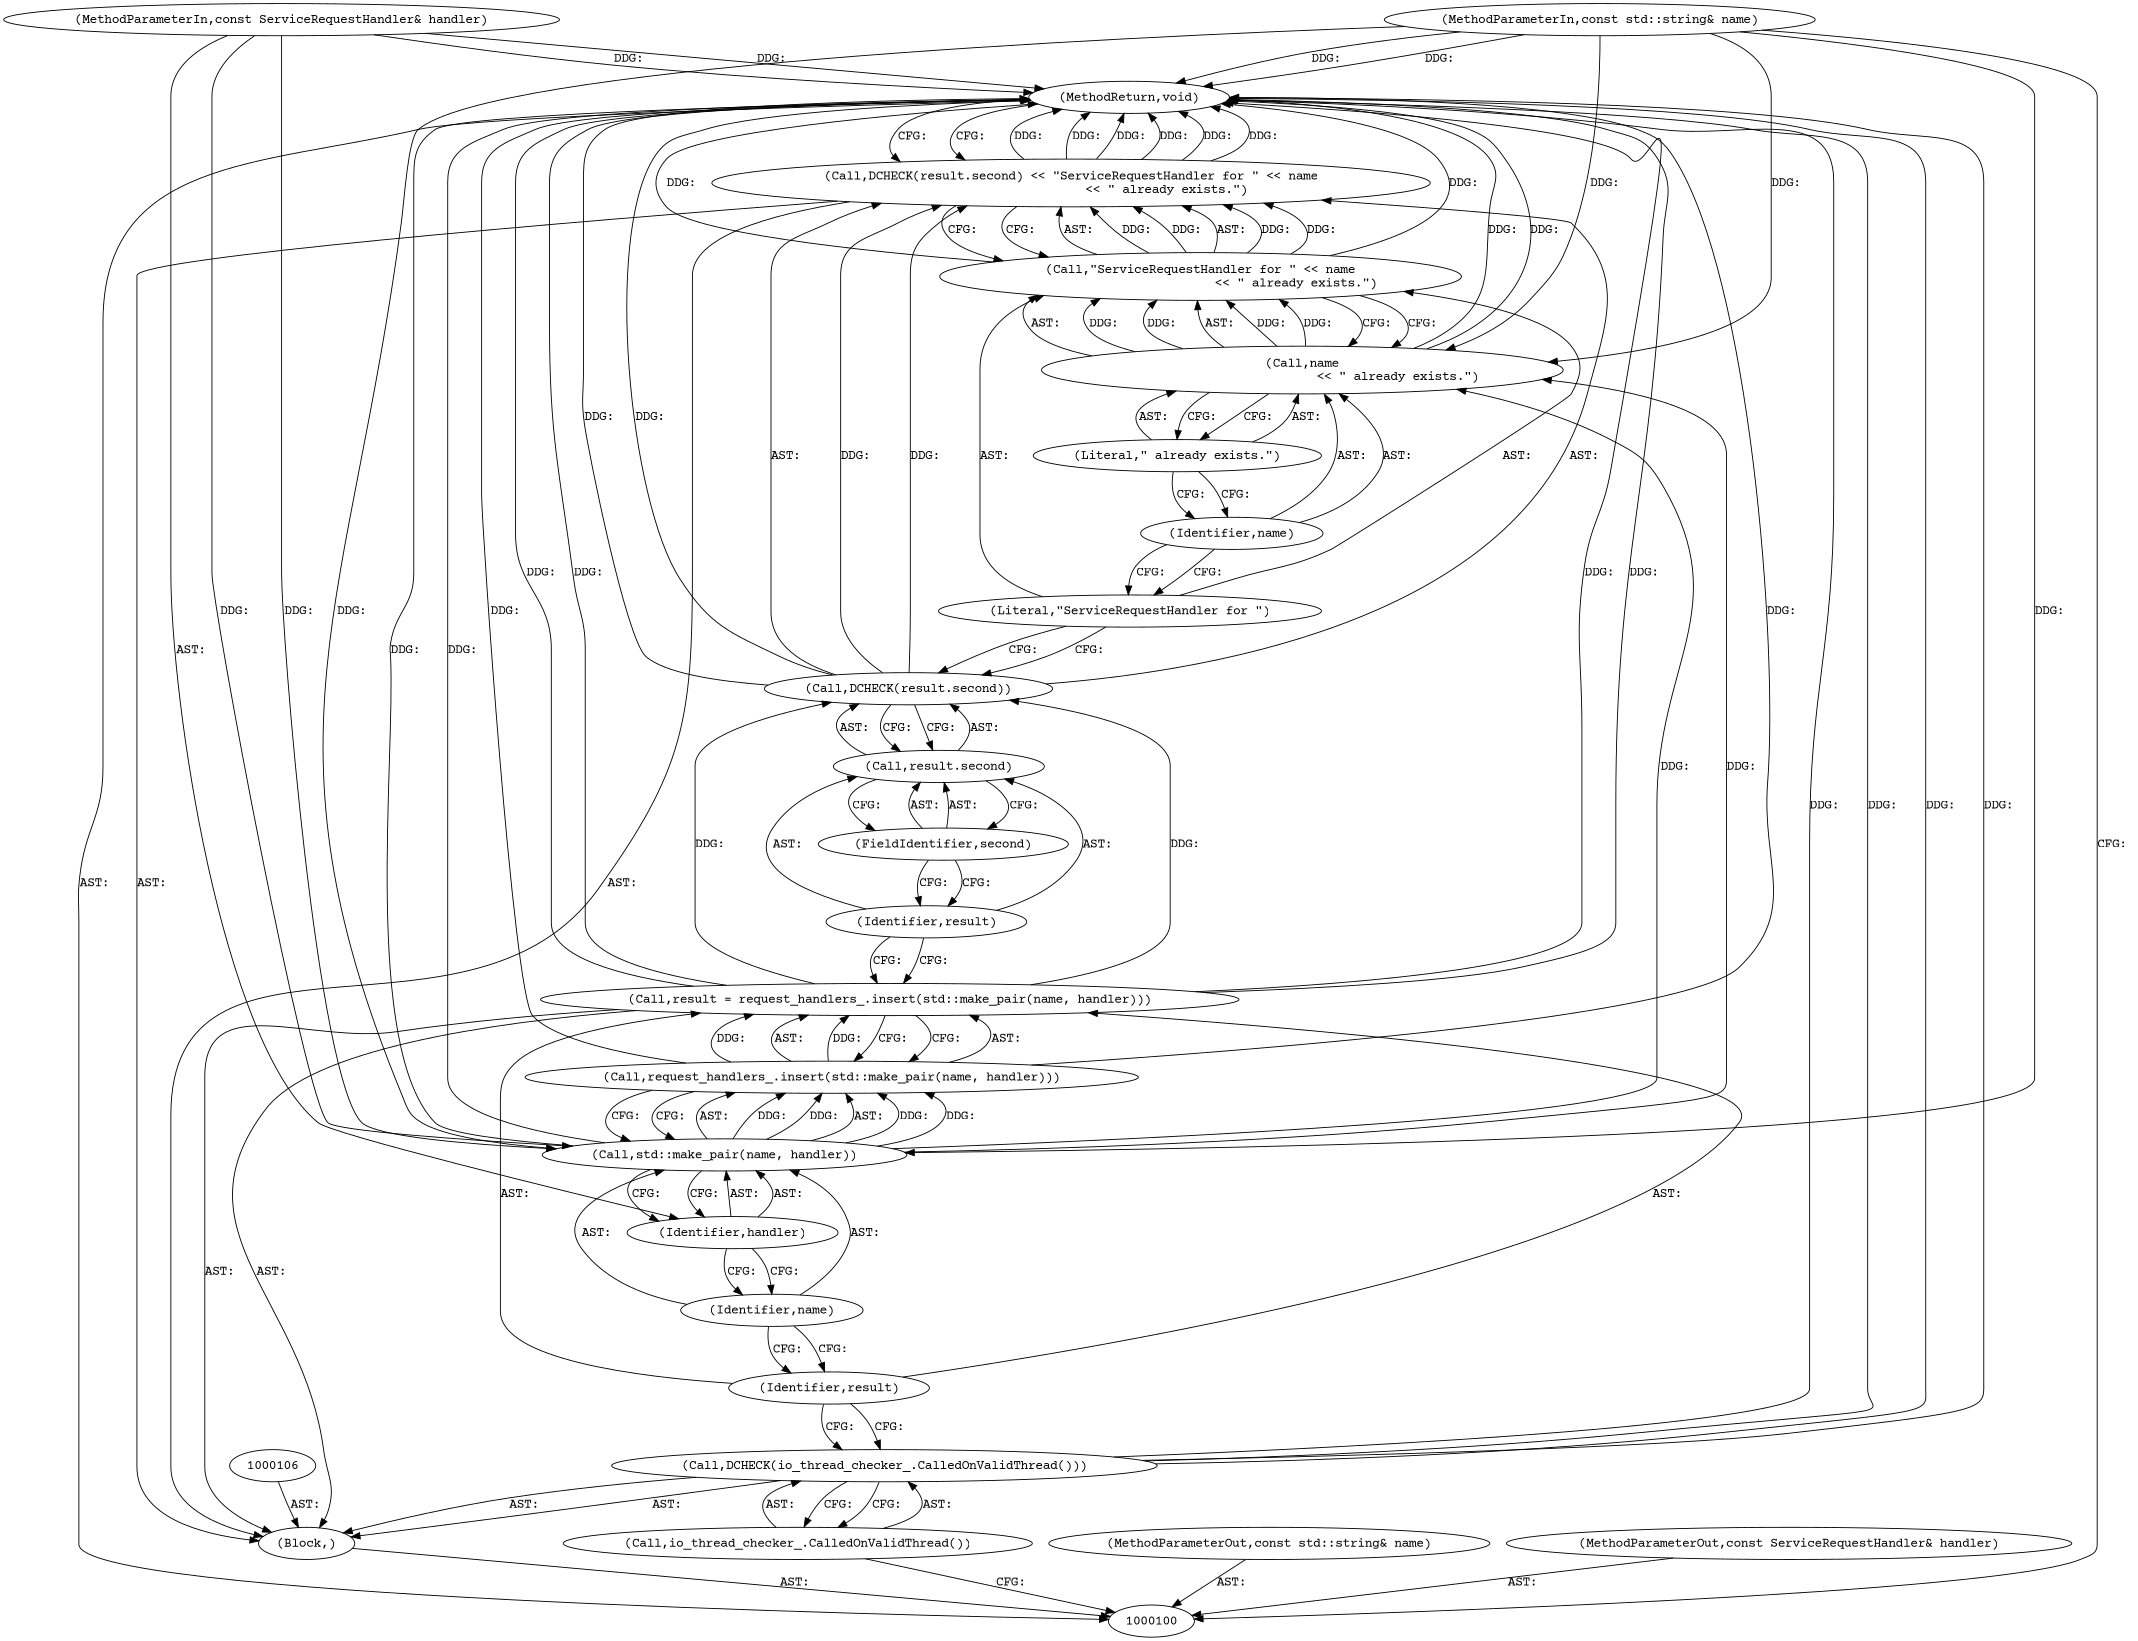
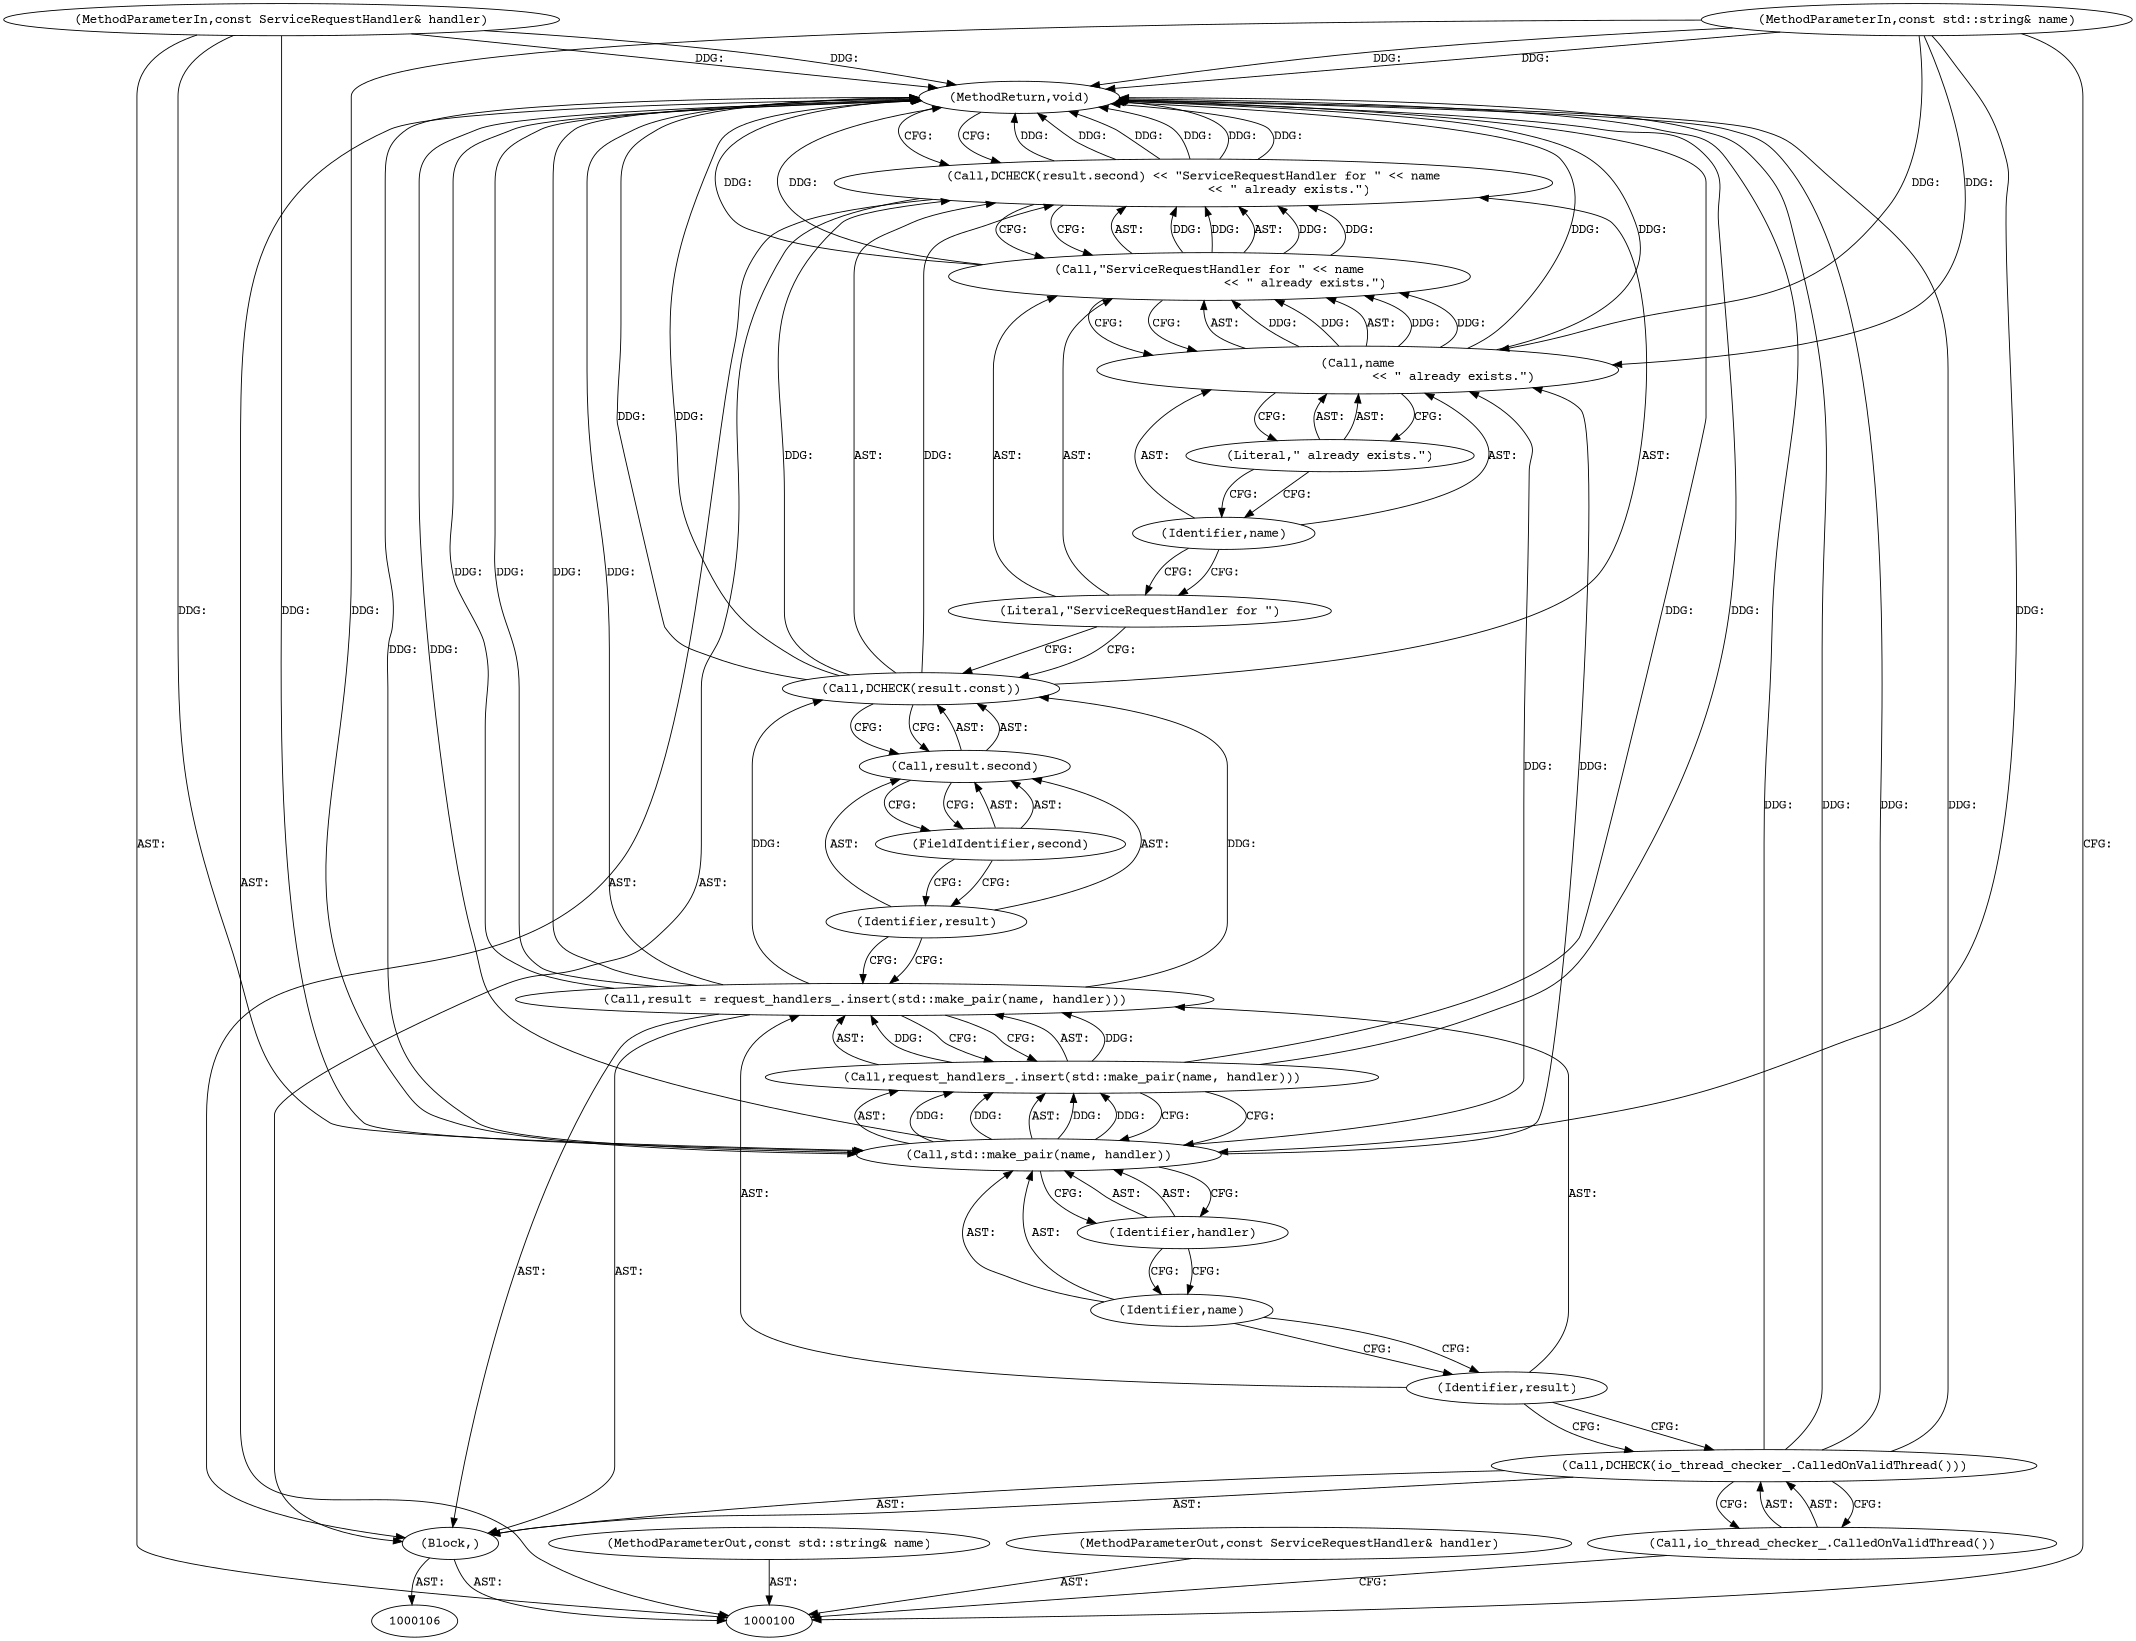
(909, 689) -> (921, 689)
(189, 761) -> (137, 1068)
(286, 1501) -> (416, 1575)
